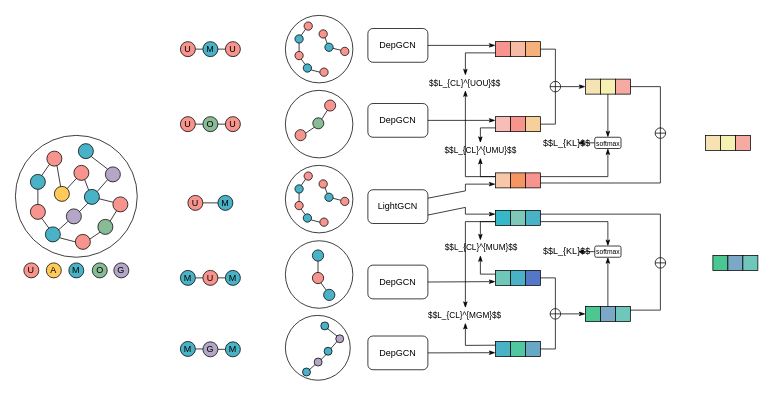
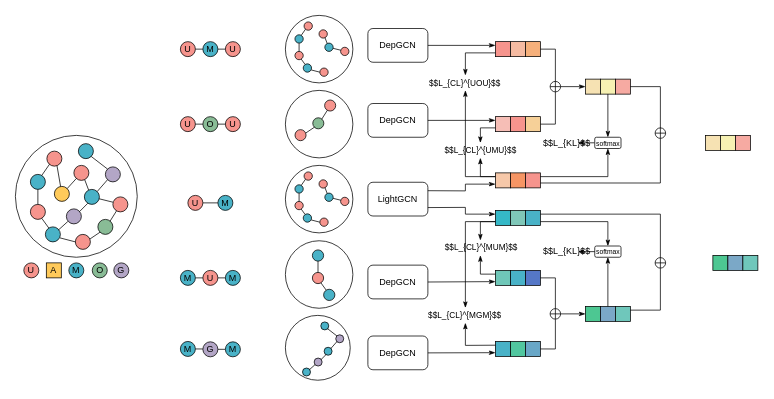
(398, 207) -> (398, 199)
(54, 270) -> (54, 270)
